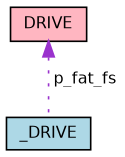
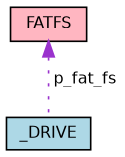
(49, 24) -> (49, 24)
